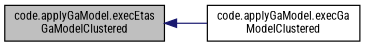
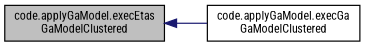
(284, 23) -> (284, 23)
